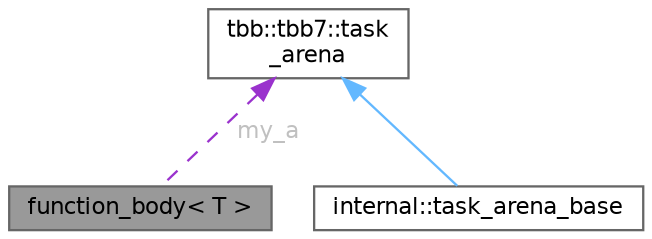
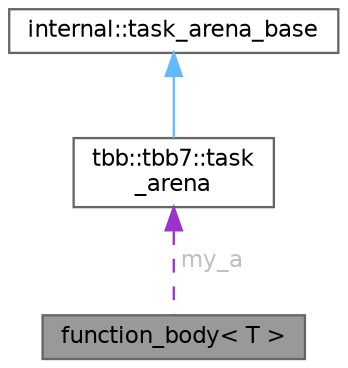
(409, 140) -> (174, 107)
